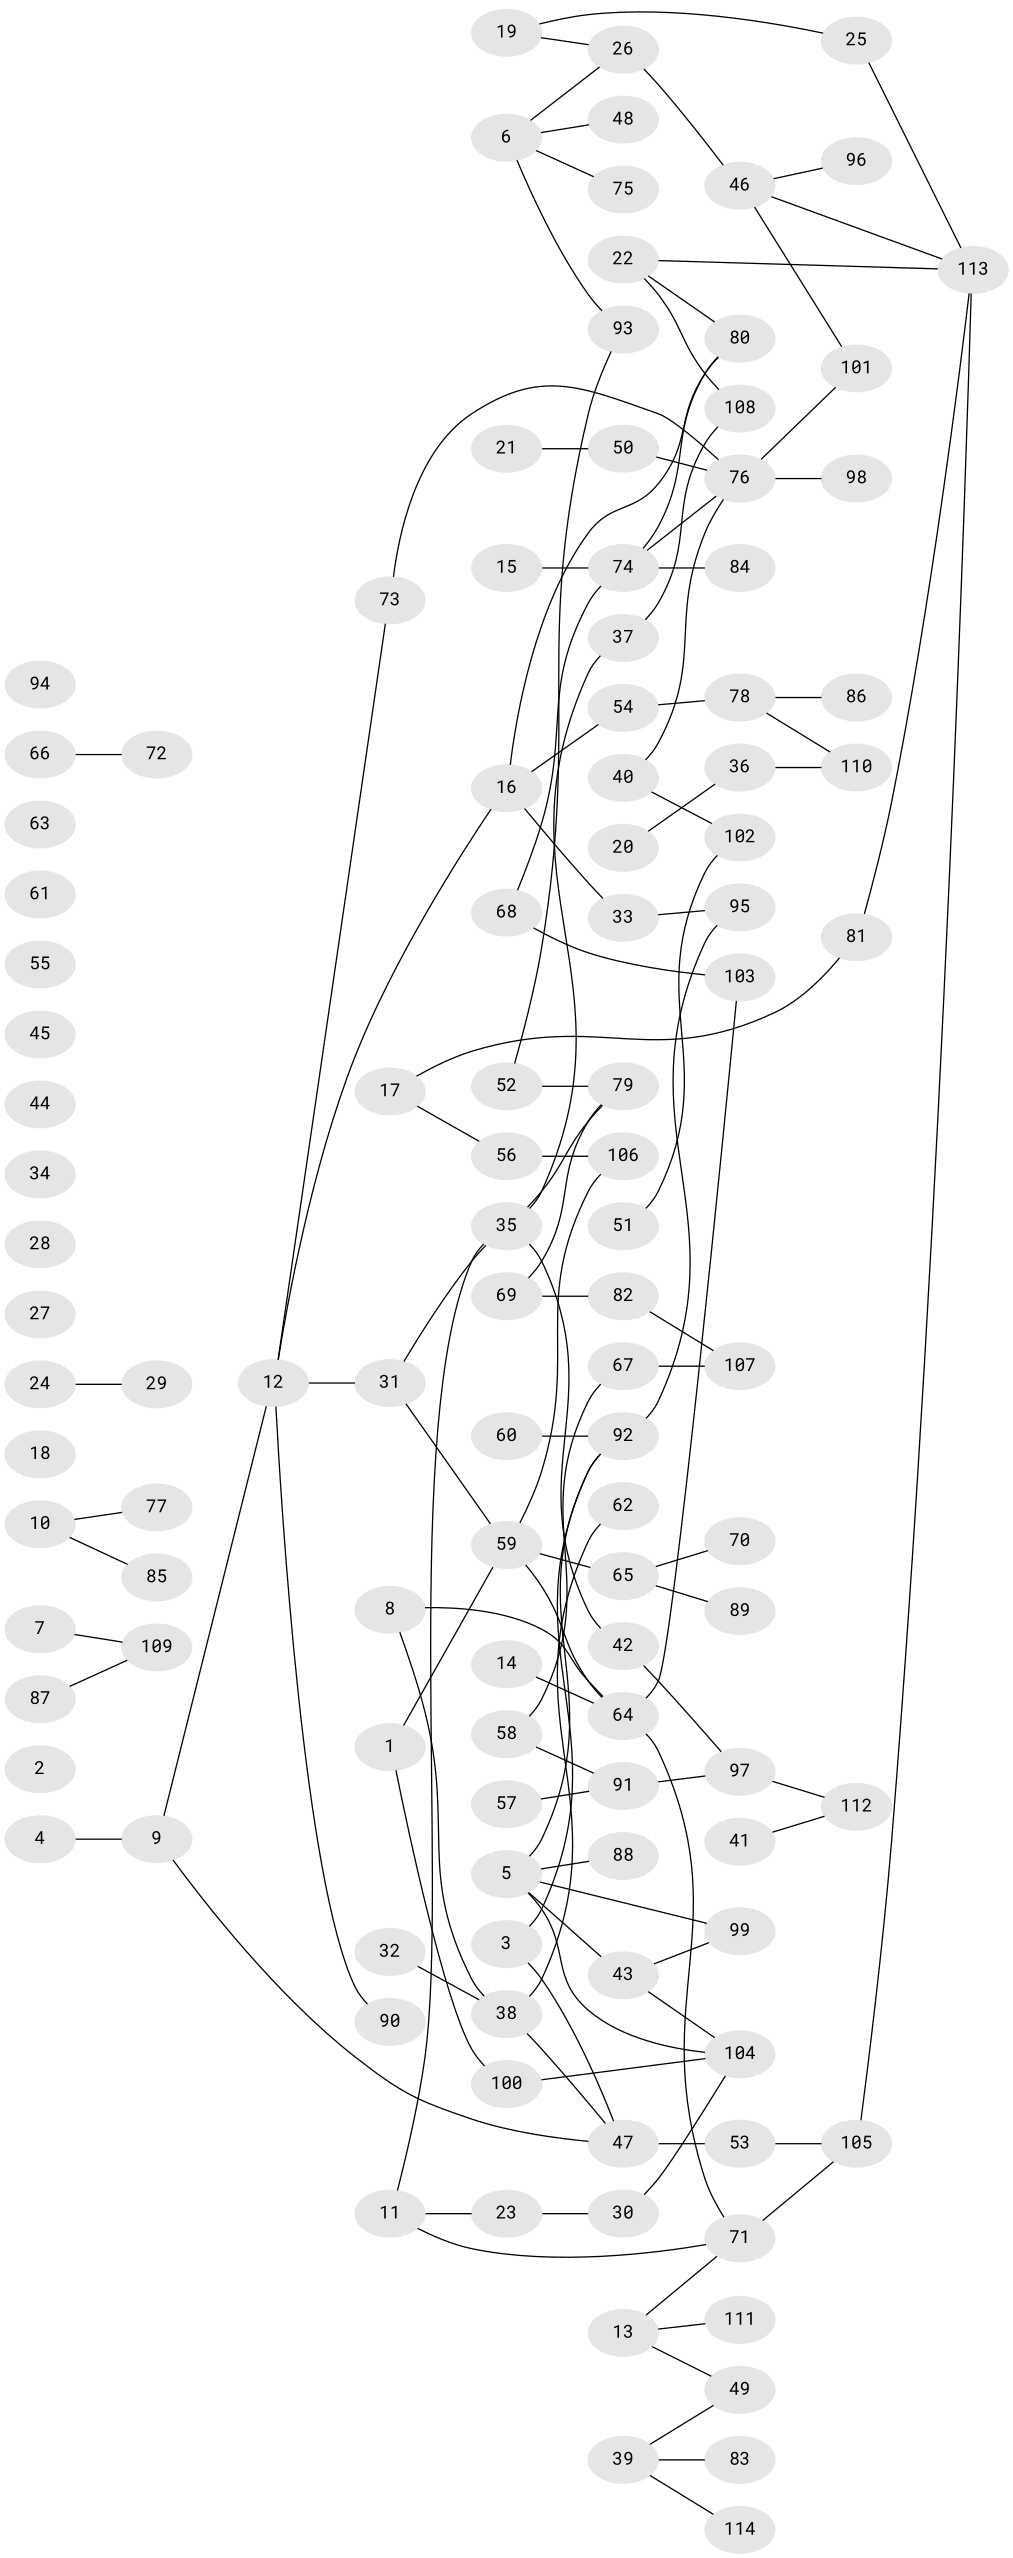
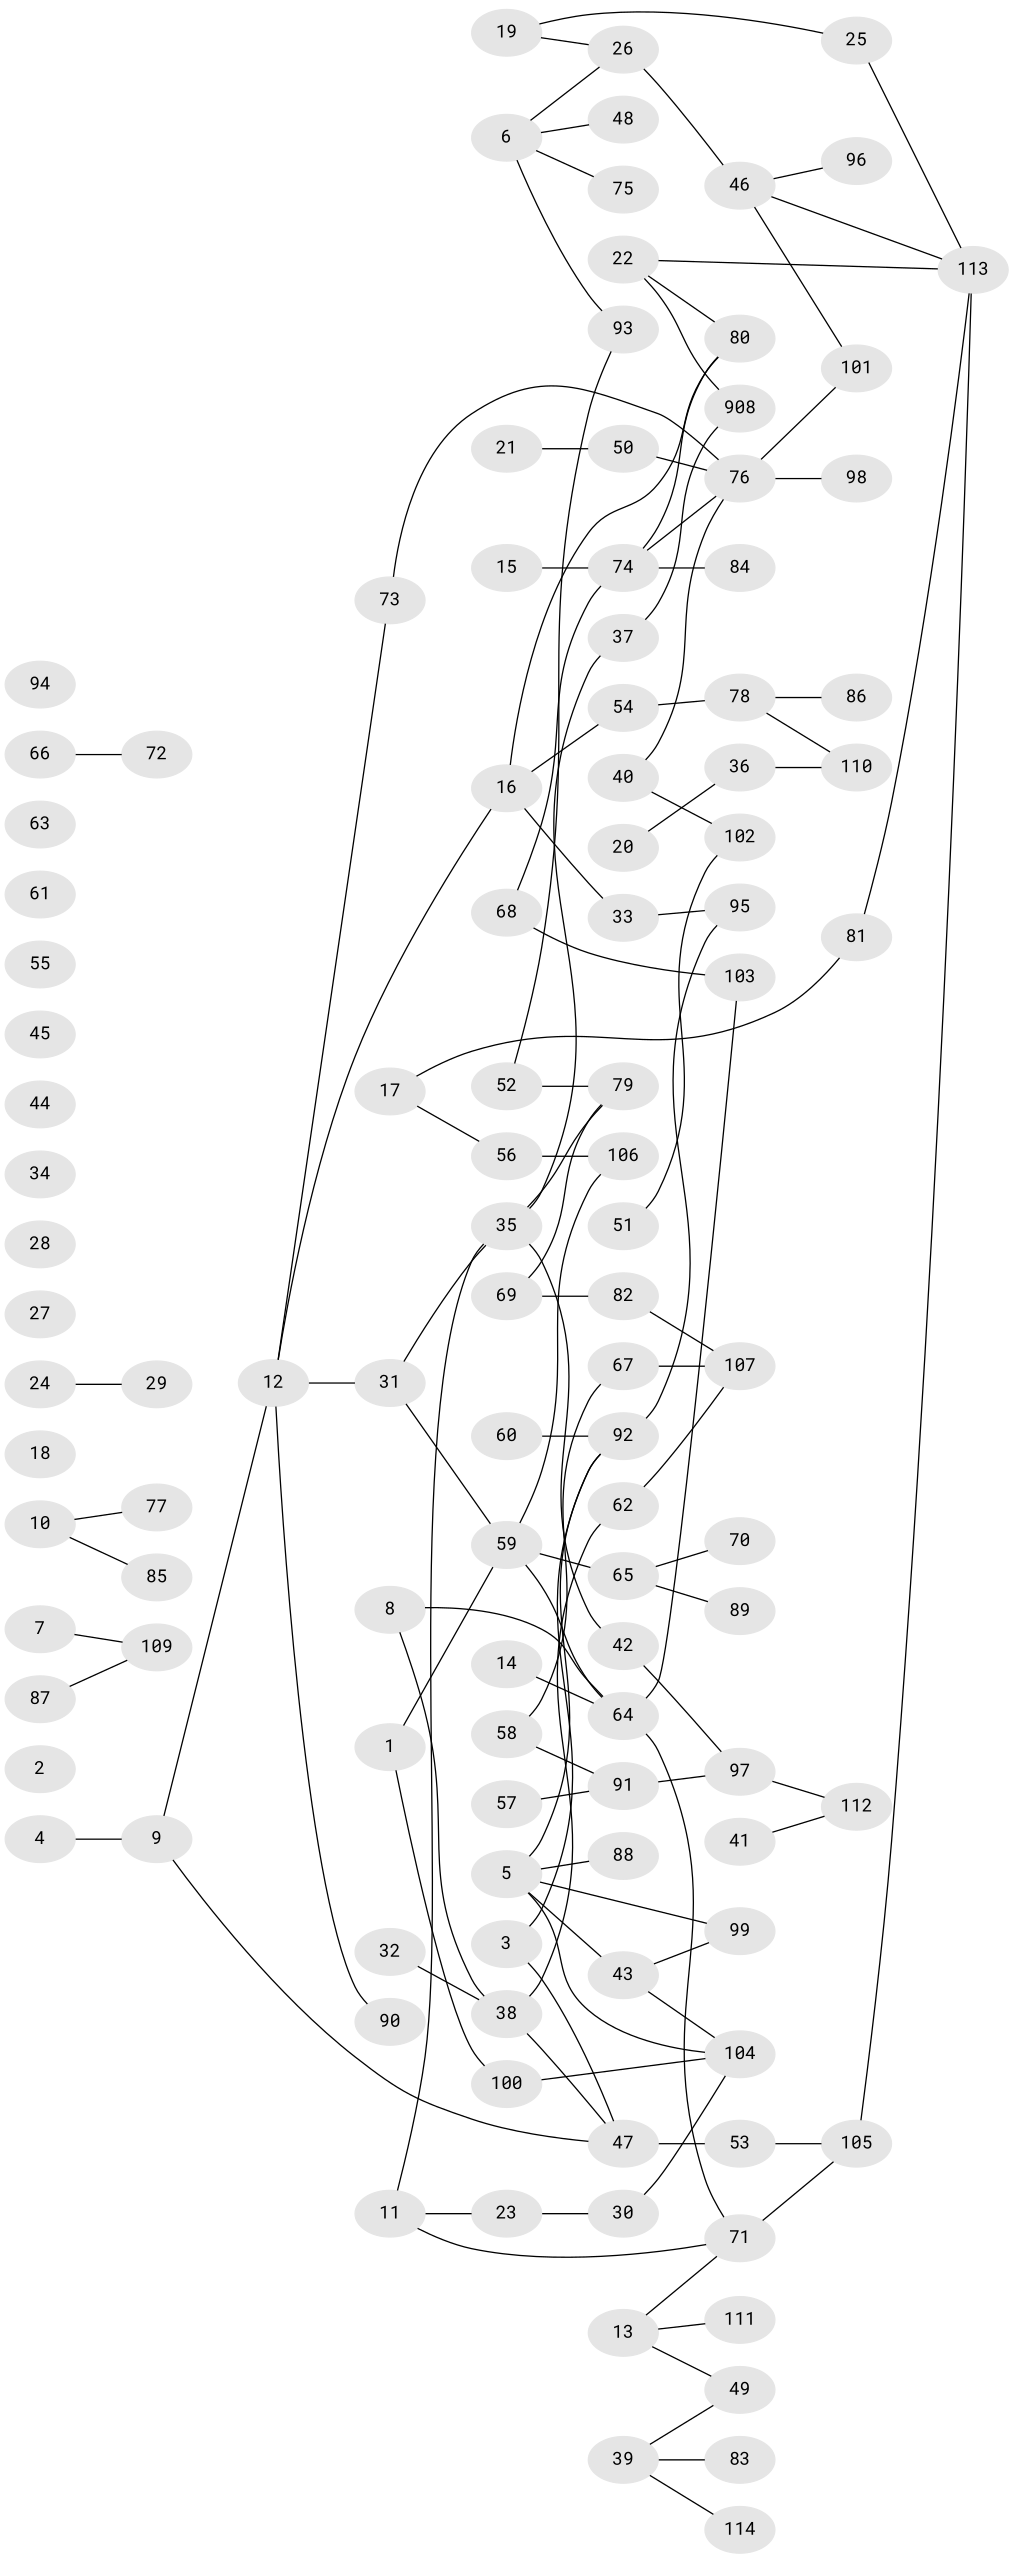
(740, 409) -> (740, 409)
none -> (683, 1441)
